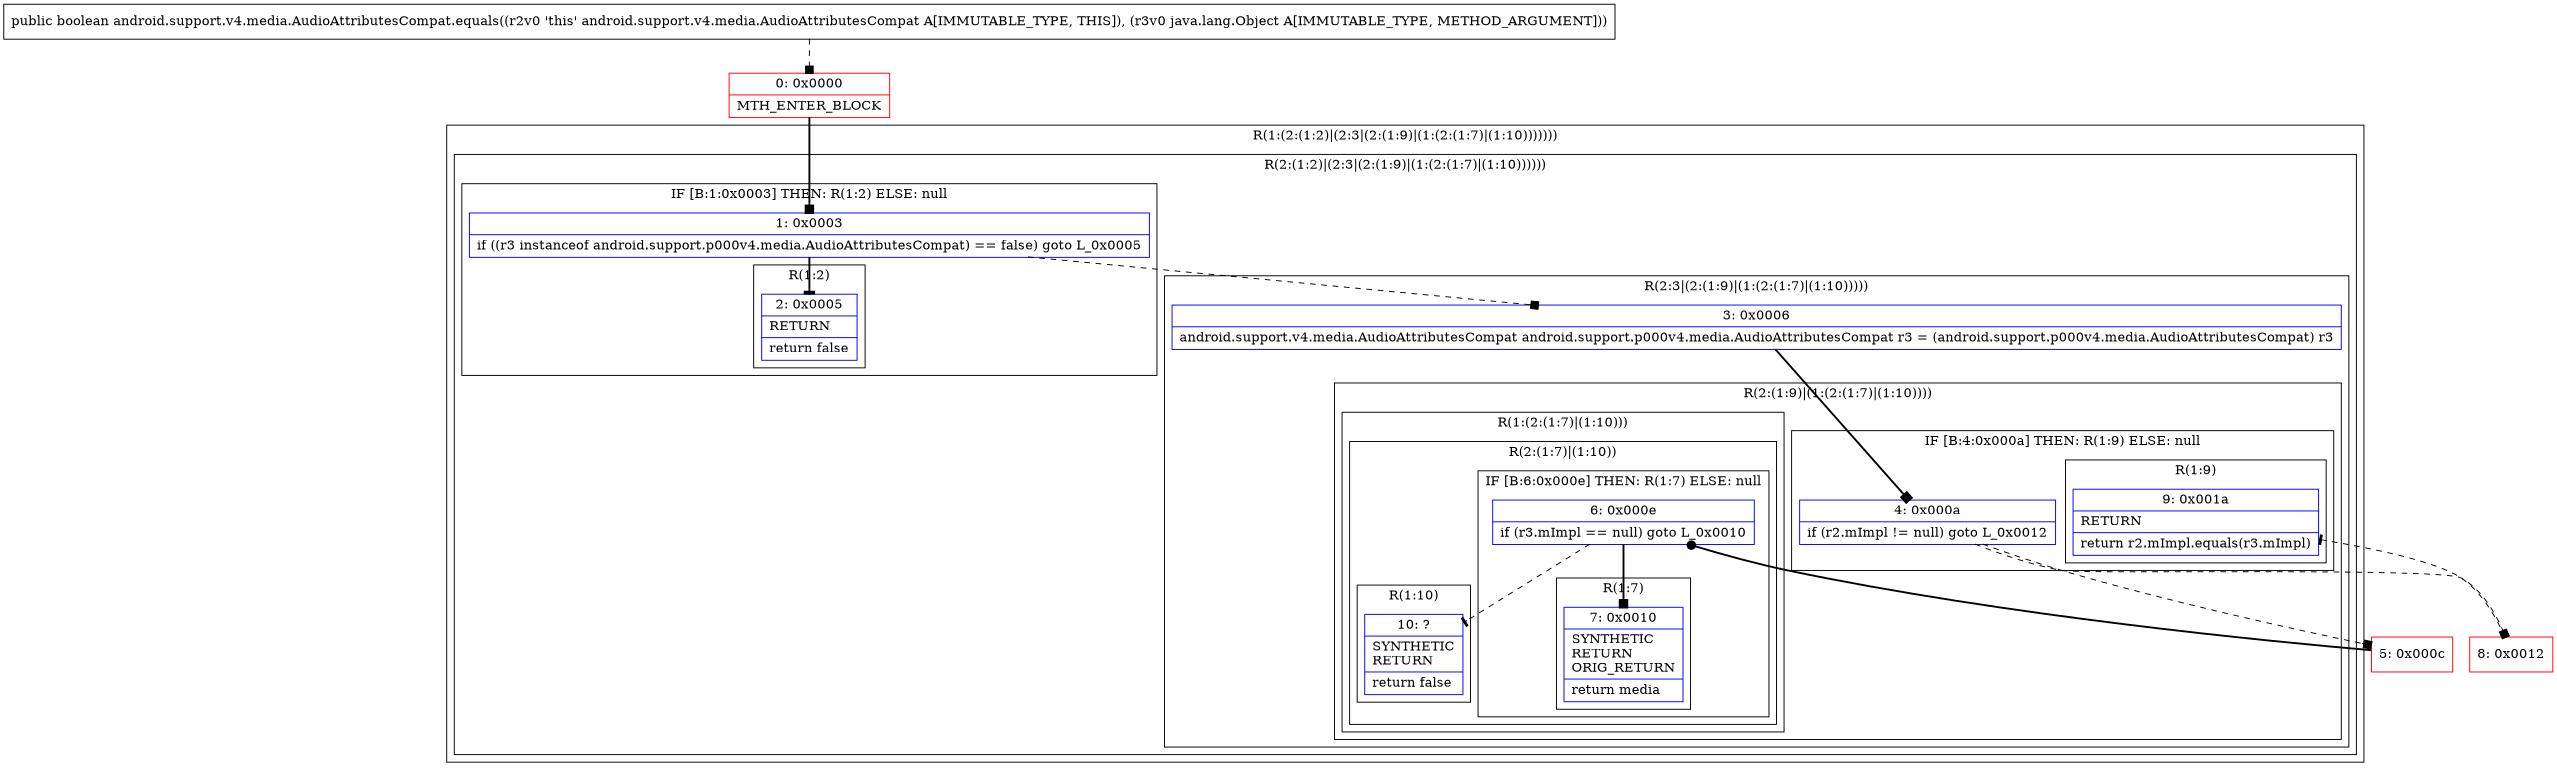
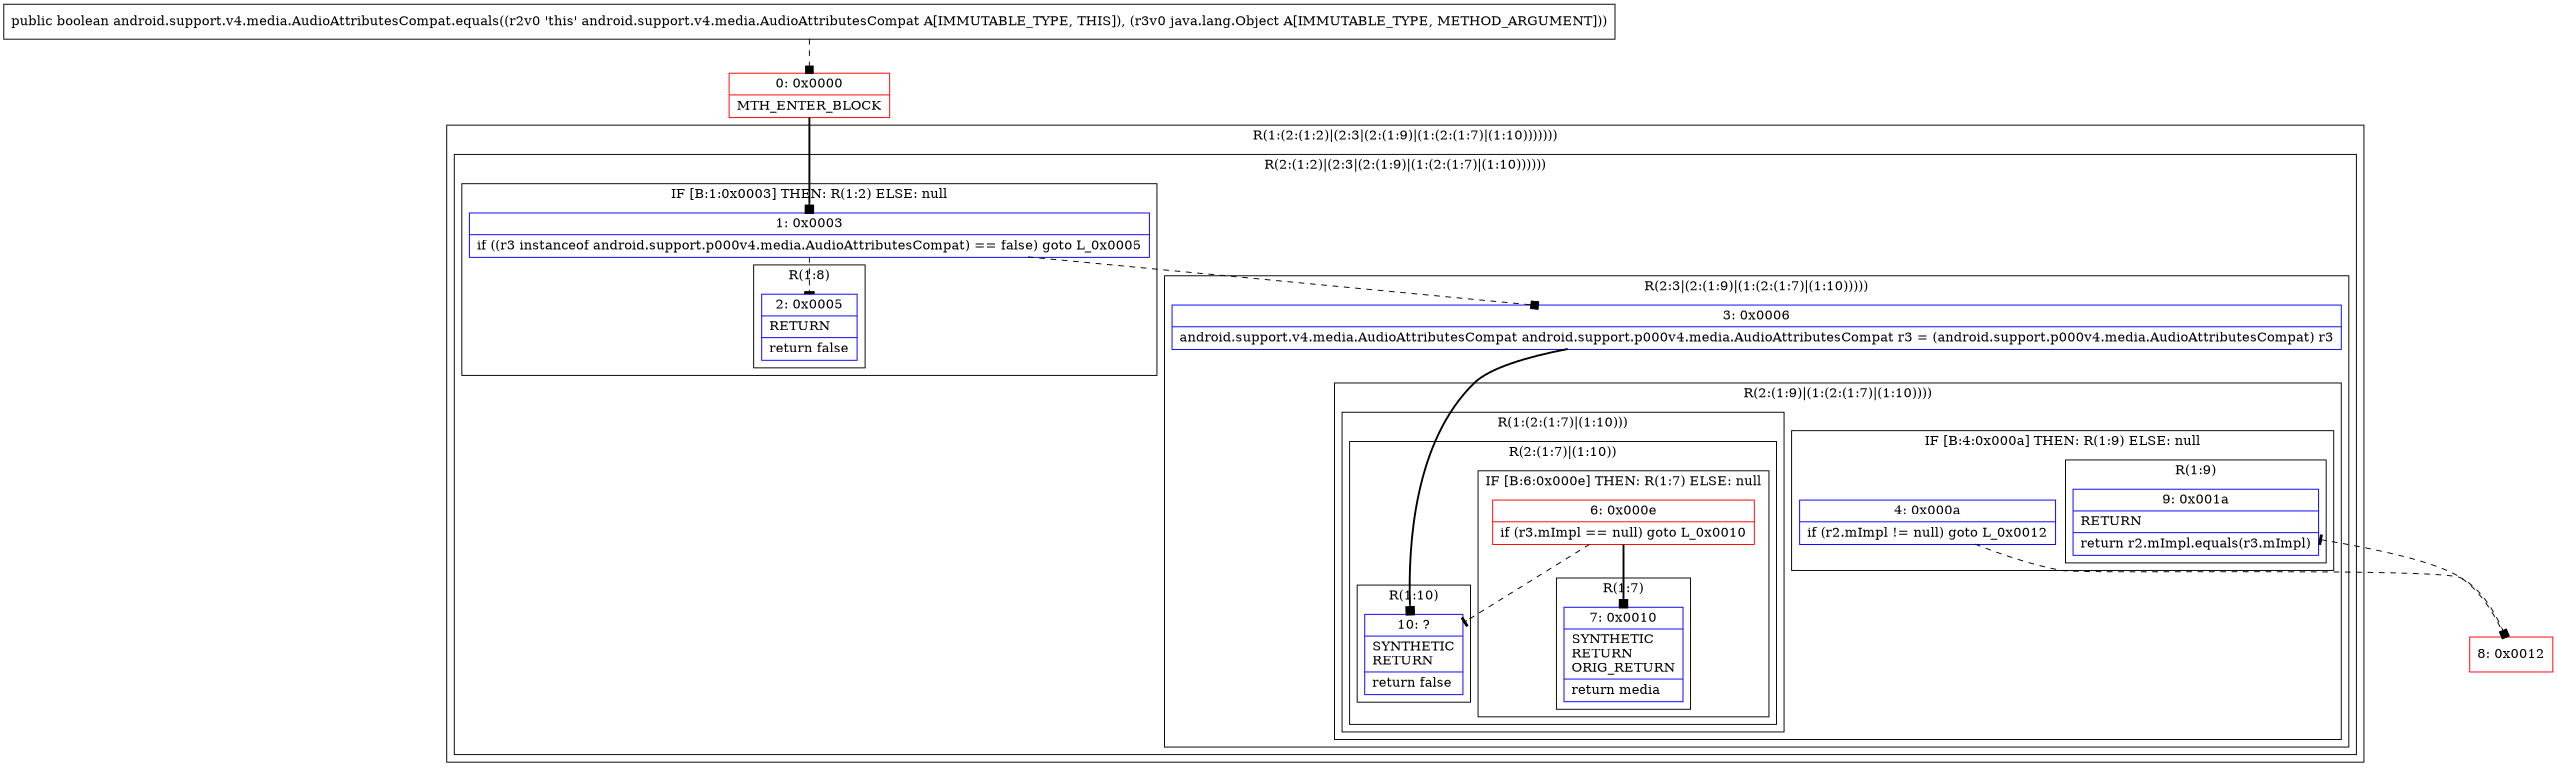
(809, 273) -> (809, 273)
(809, 276) -> (809, 276)
(1839, 421) -> (1440, 432)
(1624, 522) -> (1624, 522)
(2412, 654) -> none
